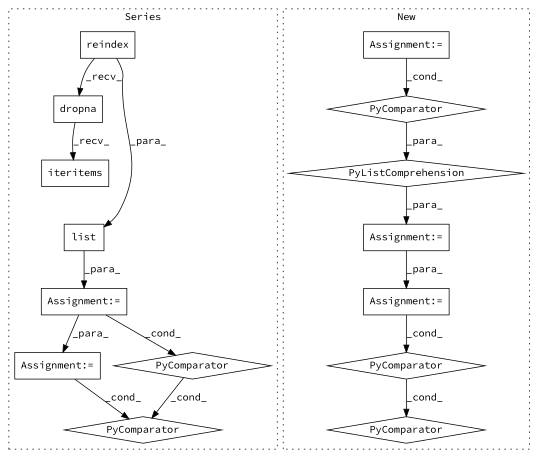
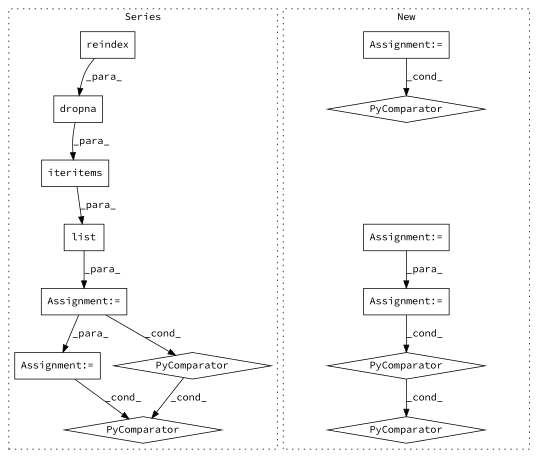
(104, 77) -> (104, 77)
(91, 141) -> (91, 141)
(129, 142) -> (79, 202)
(406, 173) -> none
